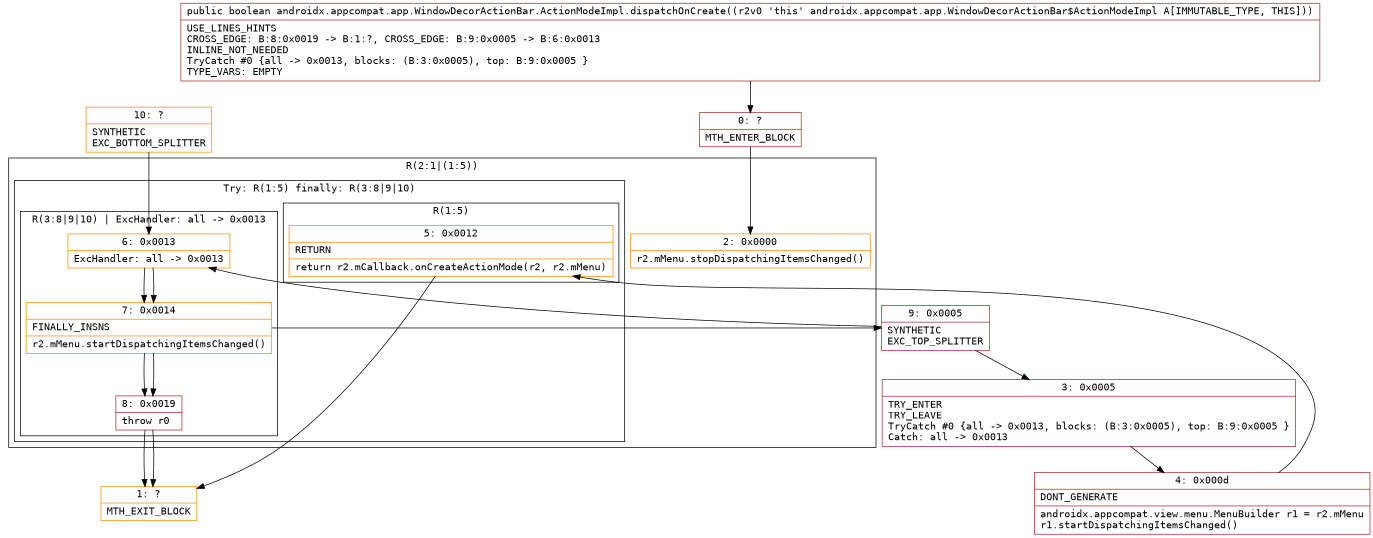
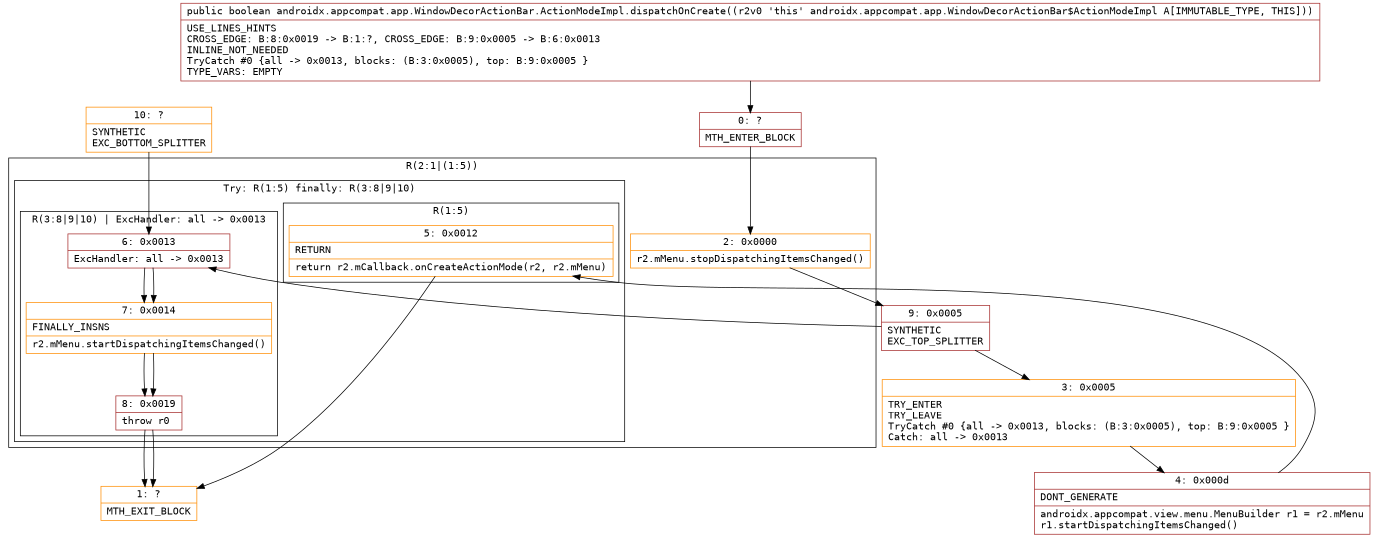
(149, 251) -> (149, 251)
(573, 328) -> (828, 284)
(1089, 413) -> (1089, 413)
